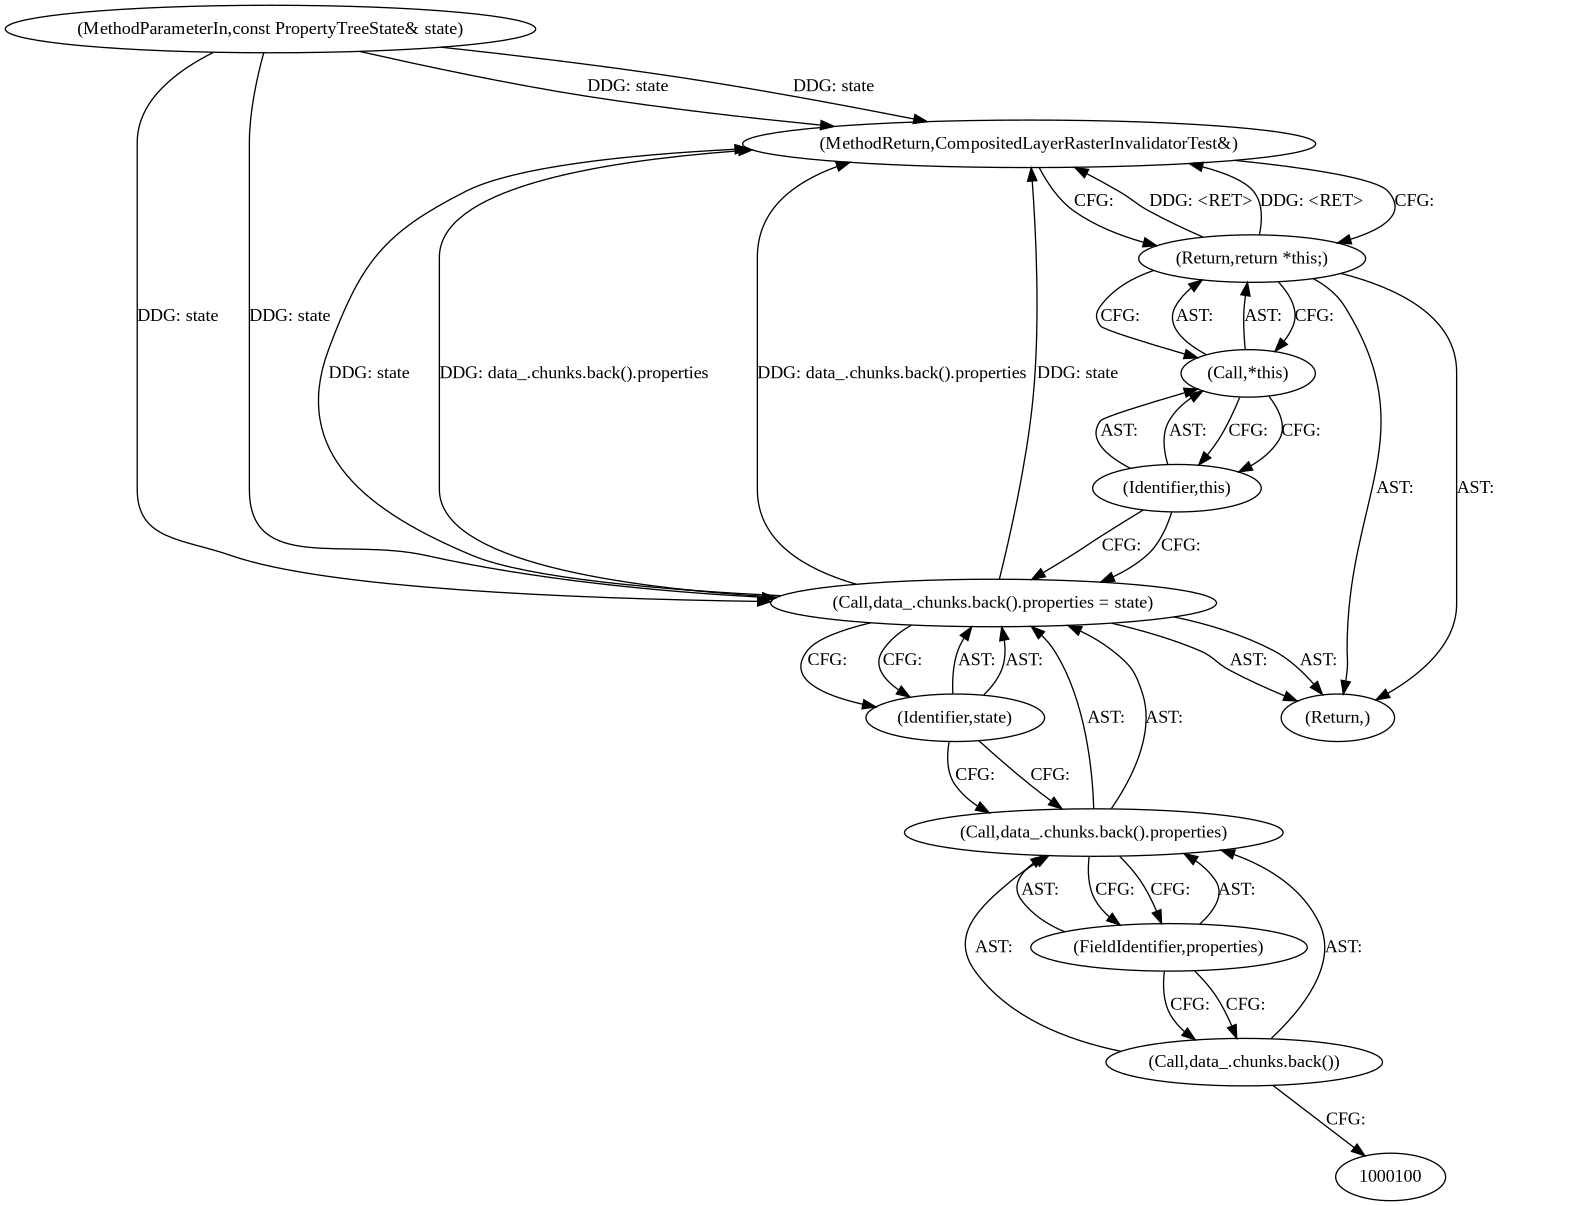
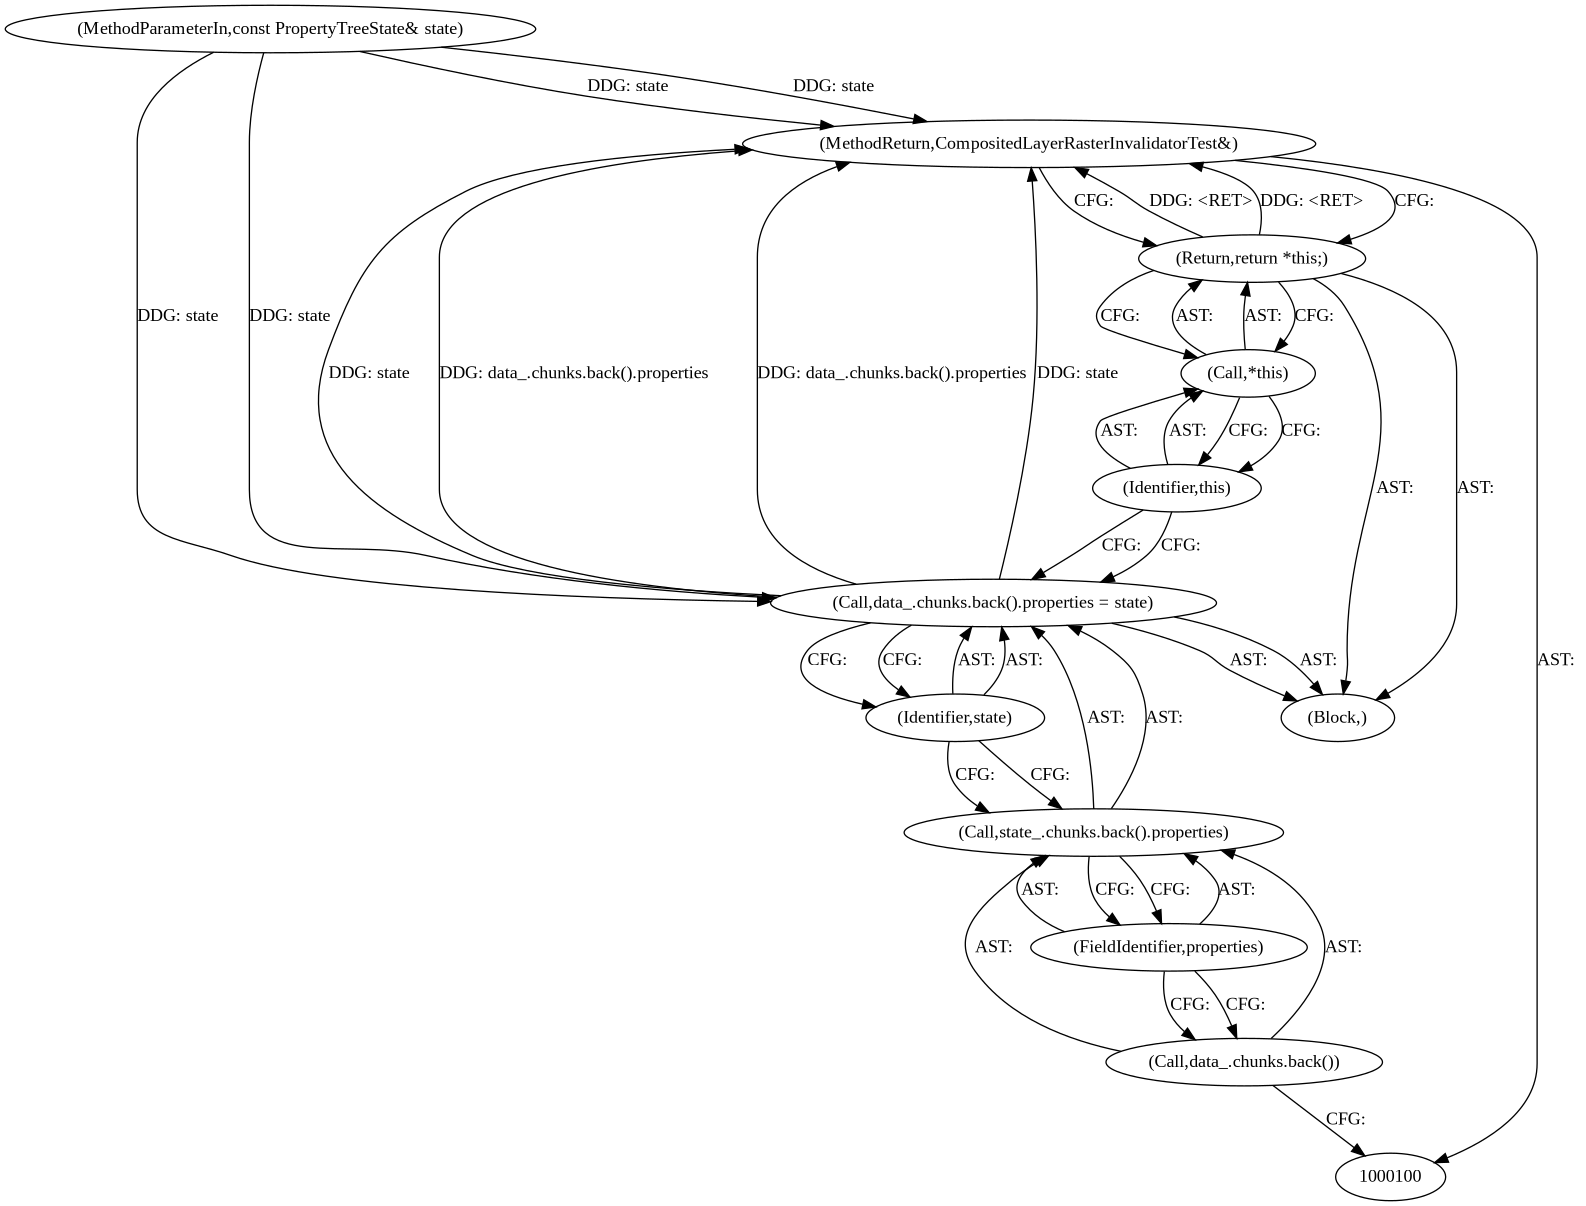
none -> (1537, 580)
(1338, 718) -> (1338, 718)
(1094, 833) -> (1094, 833)
